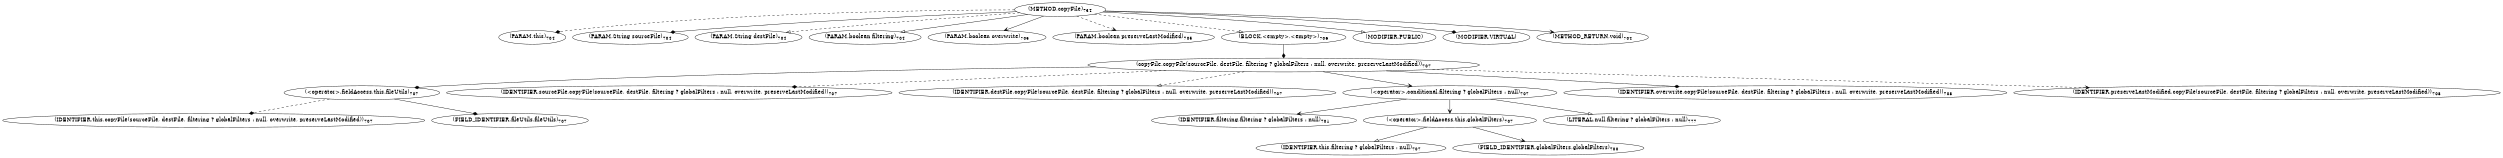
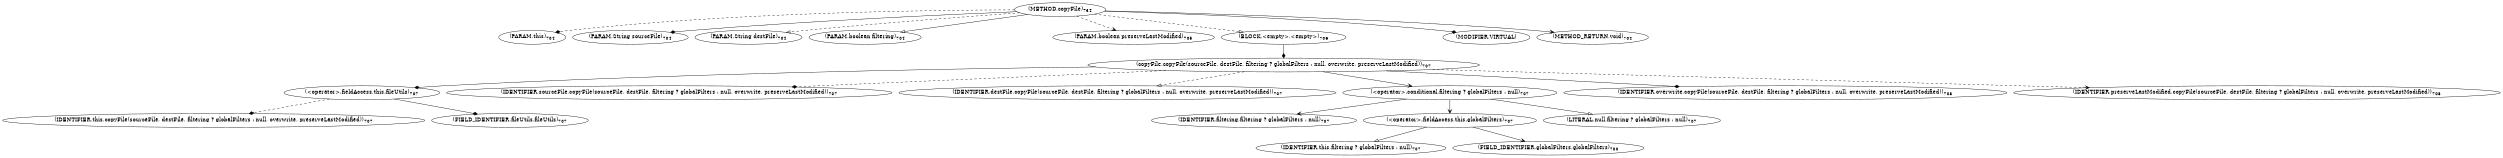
(987, 37) -> none
(1394, 37) -> none
(1325, 120) -> (1325, 120)
(1692, 120) -> (1692, 120)
